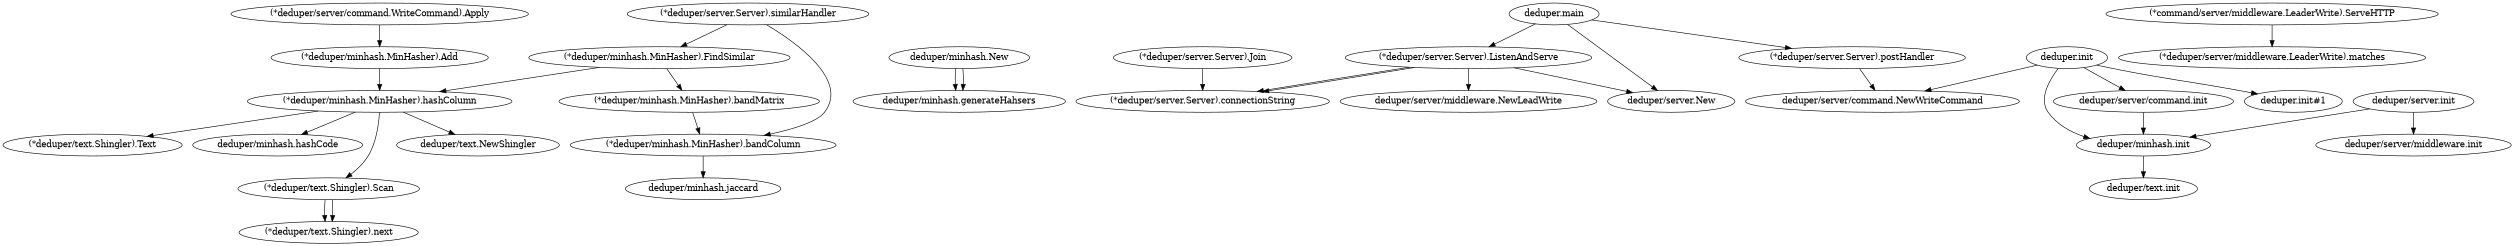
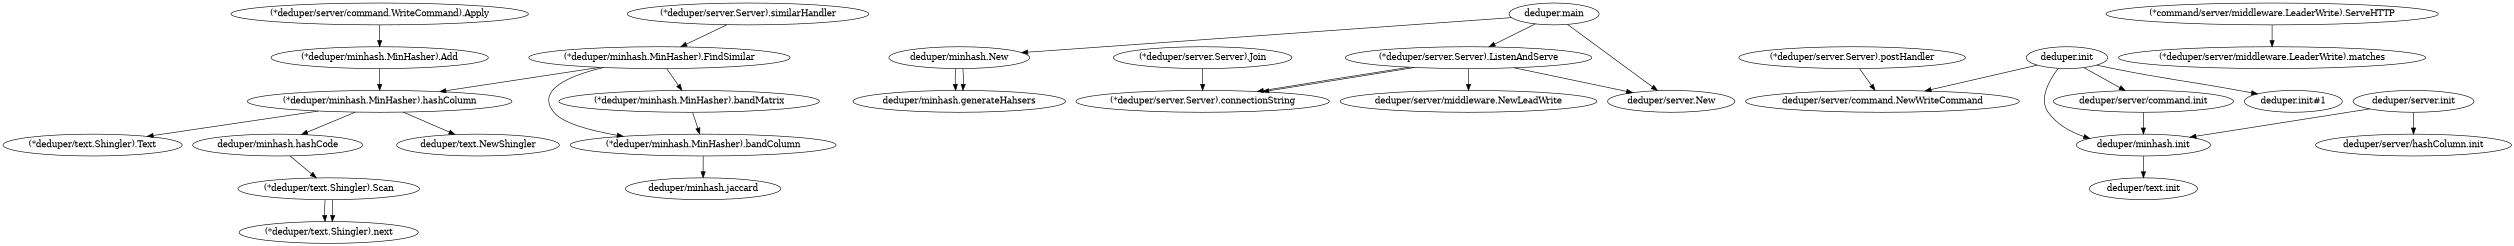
(1689, 34) -> (1270, 35)
(829, 85) -> (551, 107)
(2414, 145) -> (2414, 145)
(373, 147) -> (301, 165)
